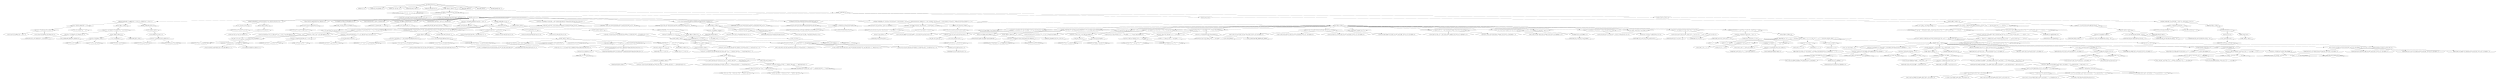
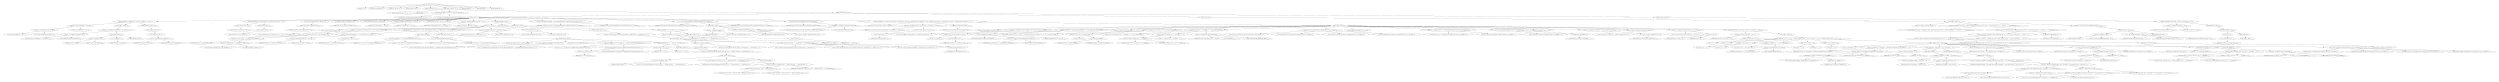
(1920, 77) -> none
